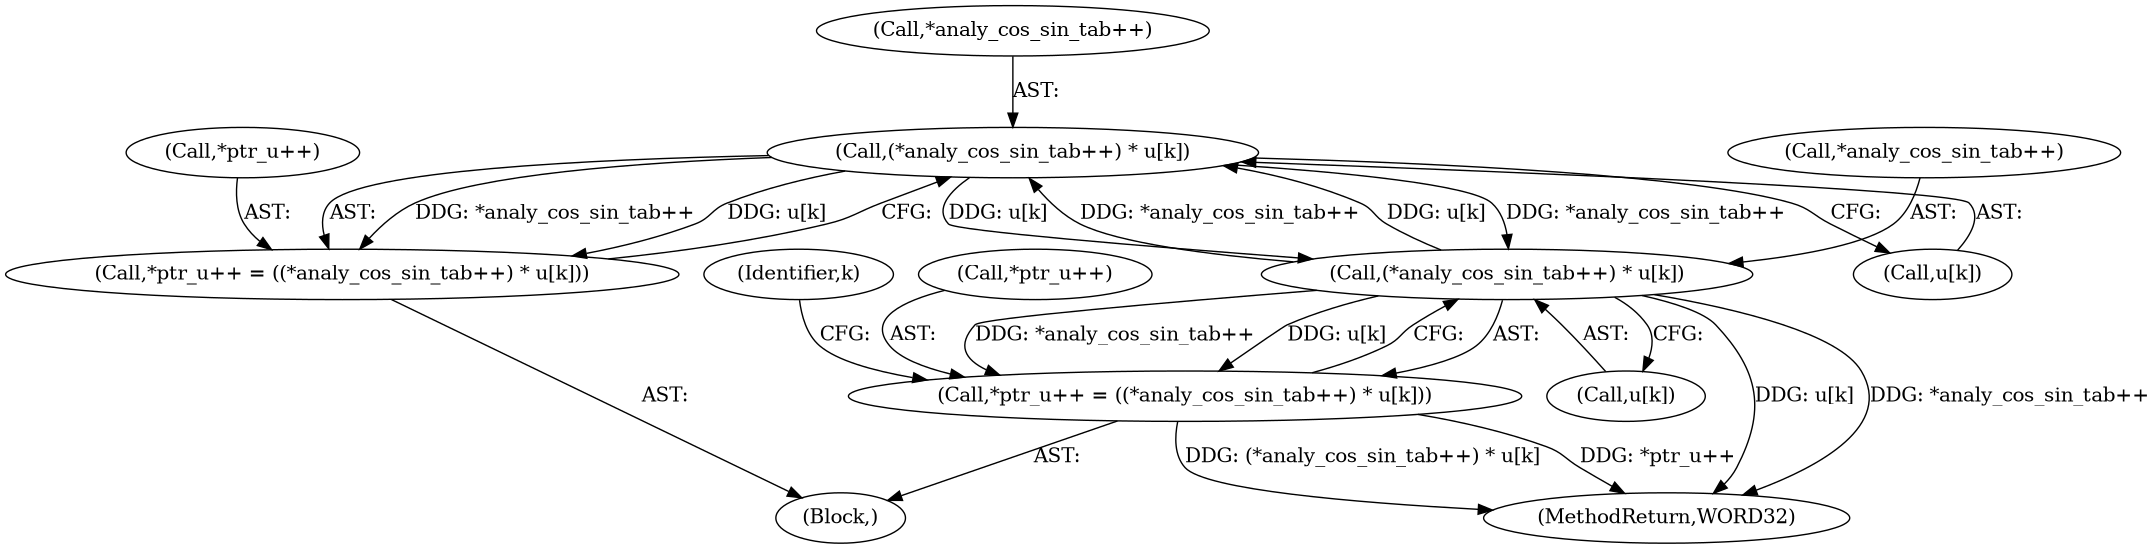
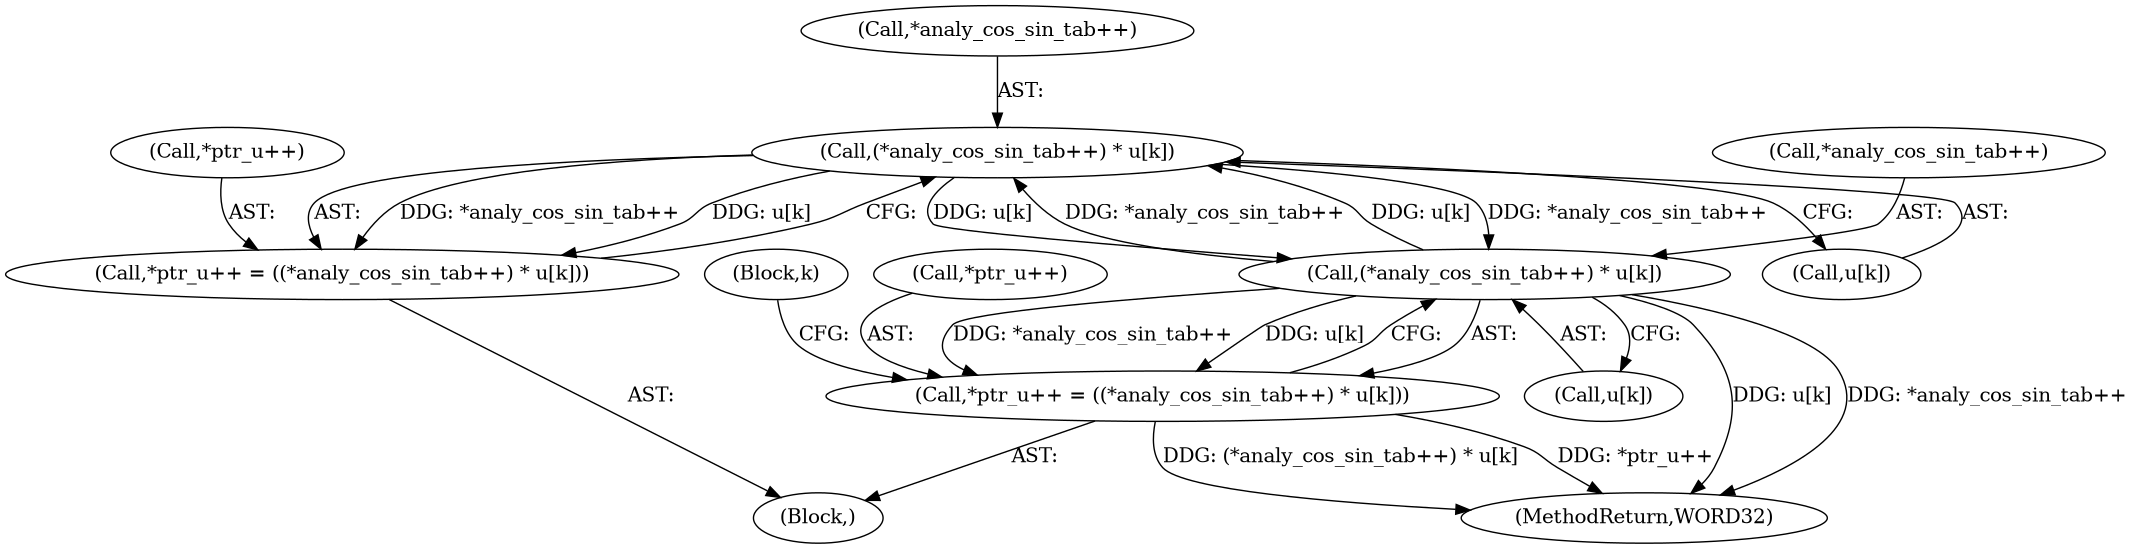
(799, 274) -> (776, 274)
